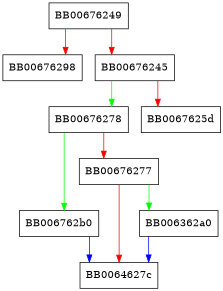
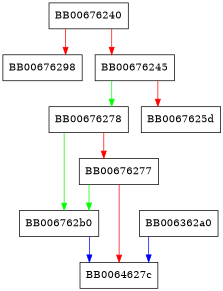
(89, 16) -> (89, 16)
(149, 194) -> (89, 194)
